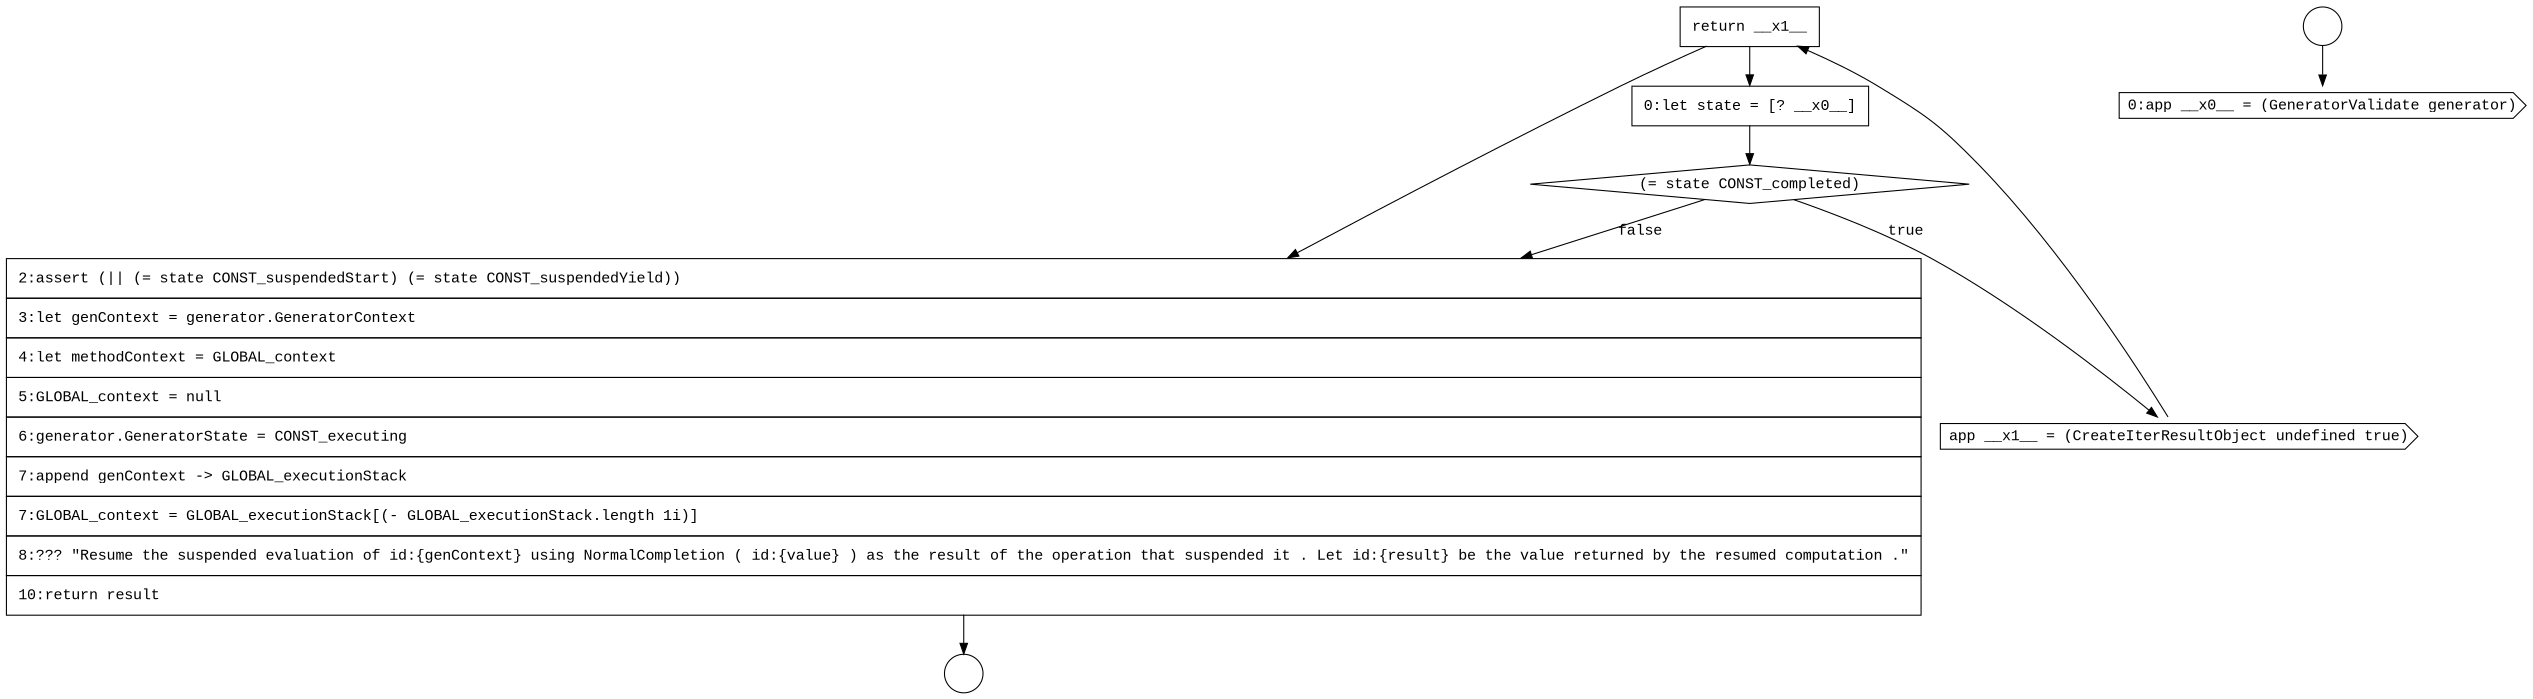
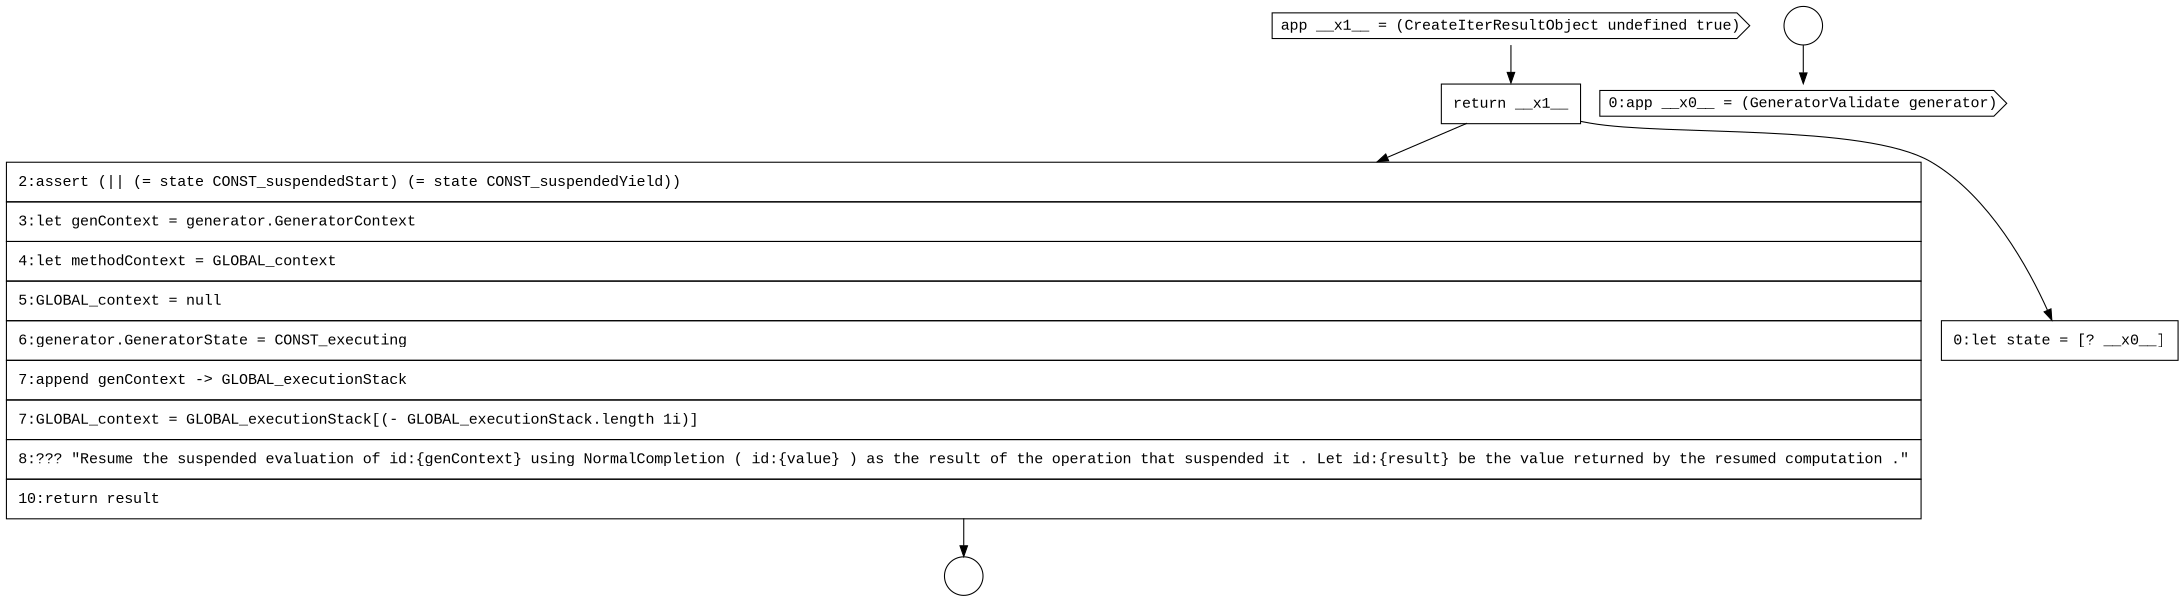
(1750, 184) -> none
